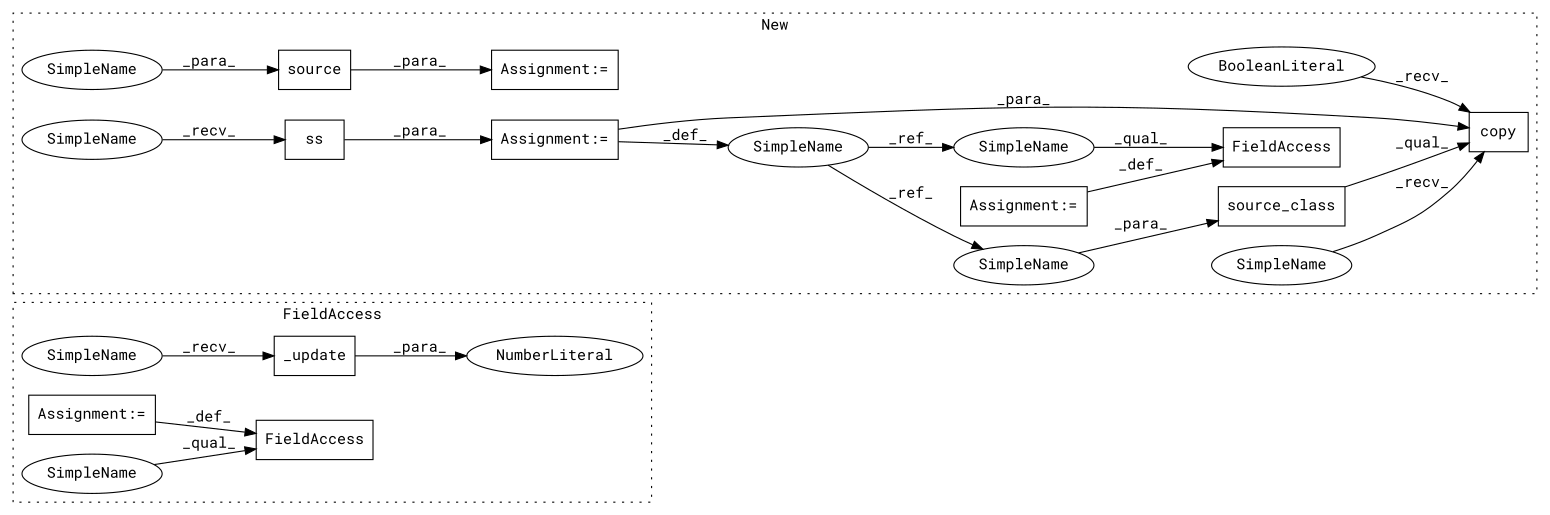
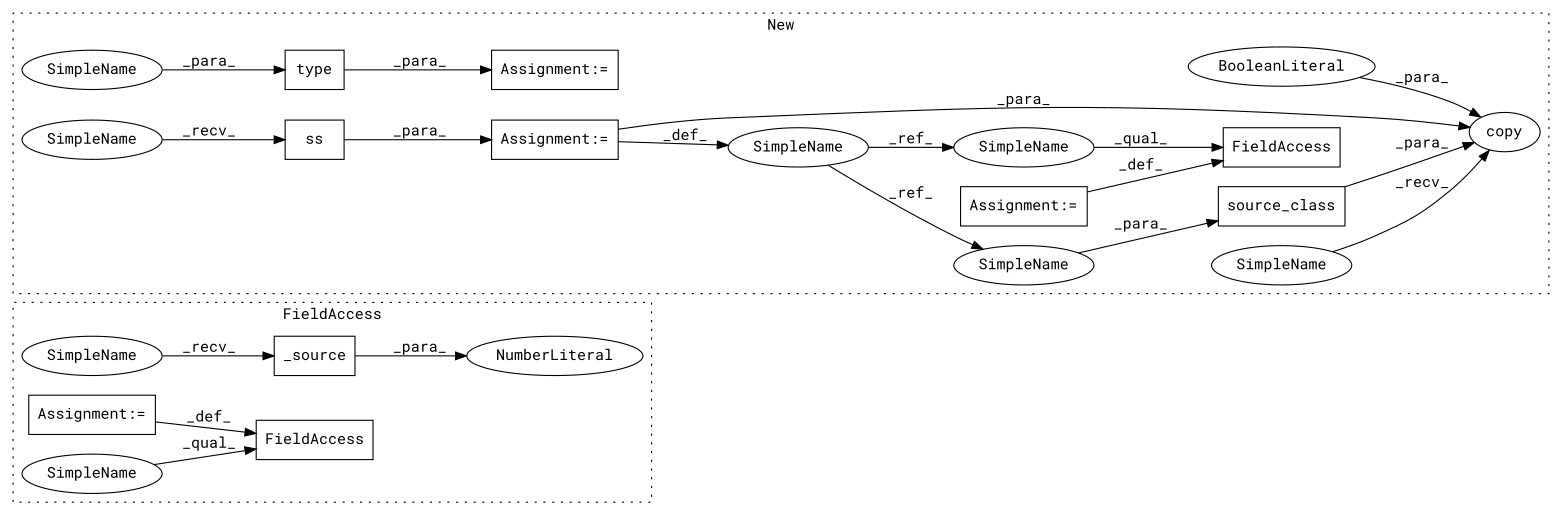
(315, 70) -> (315, 70)
(1422, 77) -> (1422, 78)
(1499, 132) -> (1505, 132)
(1422, 144) -> (1422, 144)
(315, 356) -> (315, 356)
